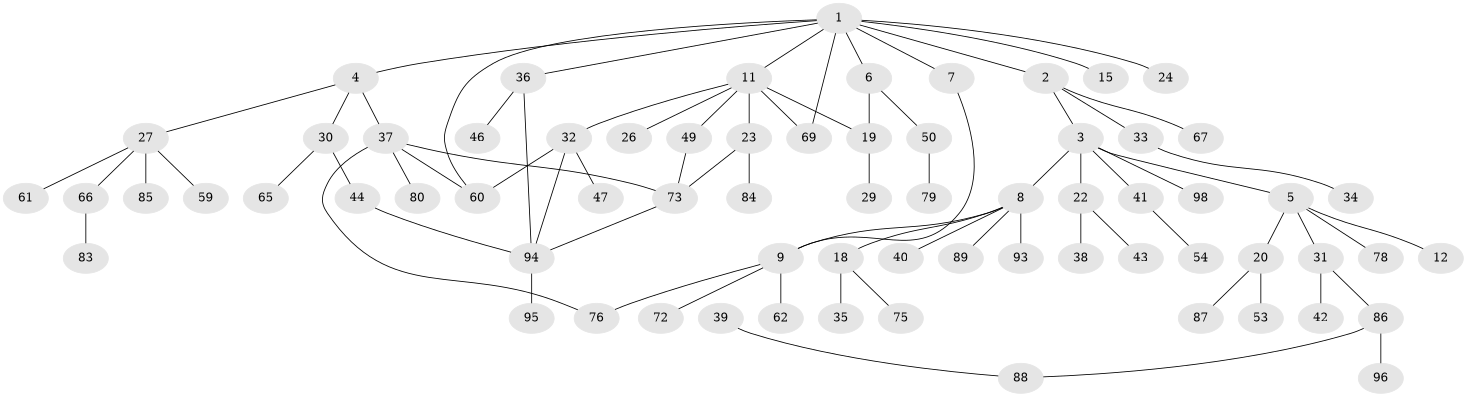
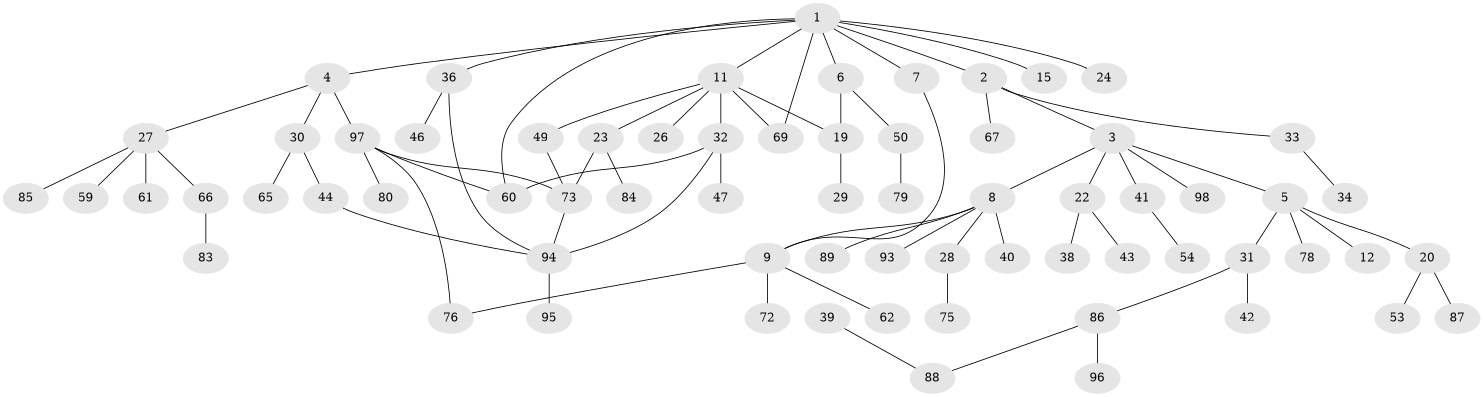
(386, 138) -> (358, 138)
(841, 258) -> (948, 258)
(841, 318) -> none
